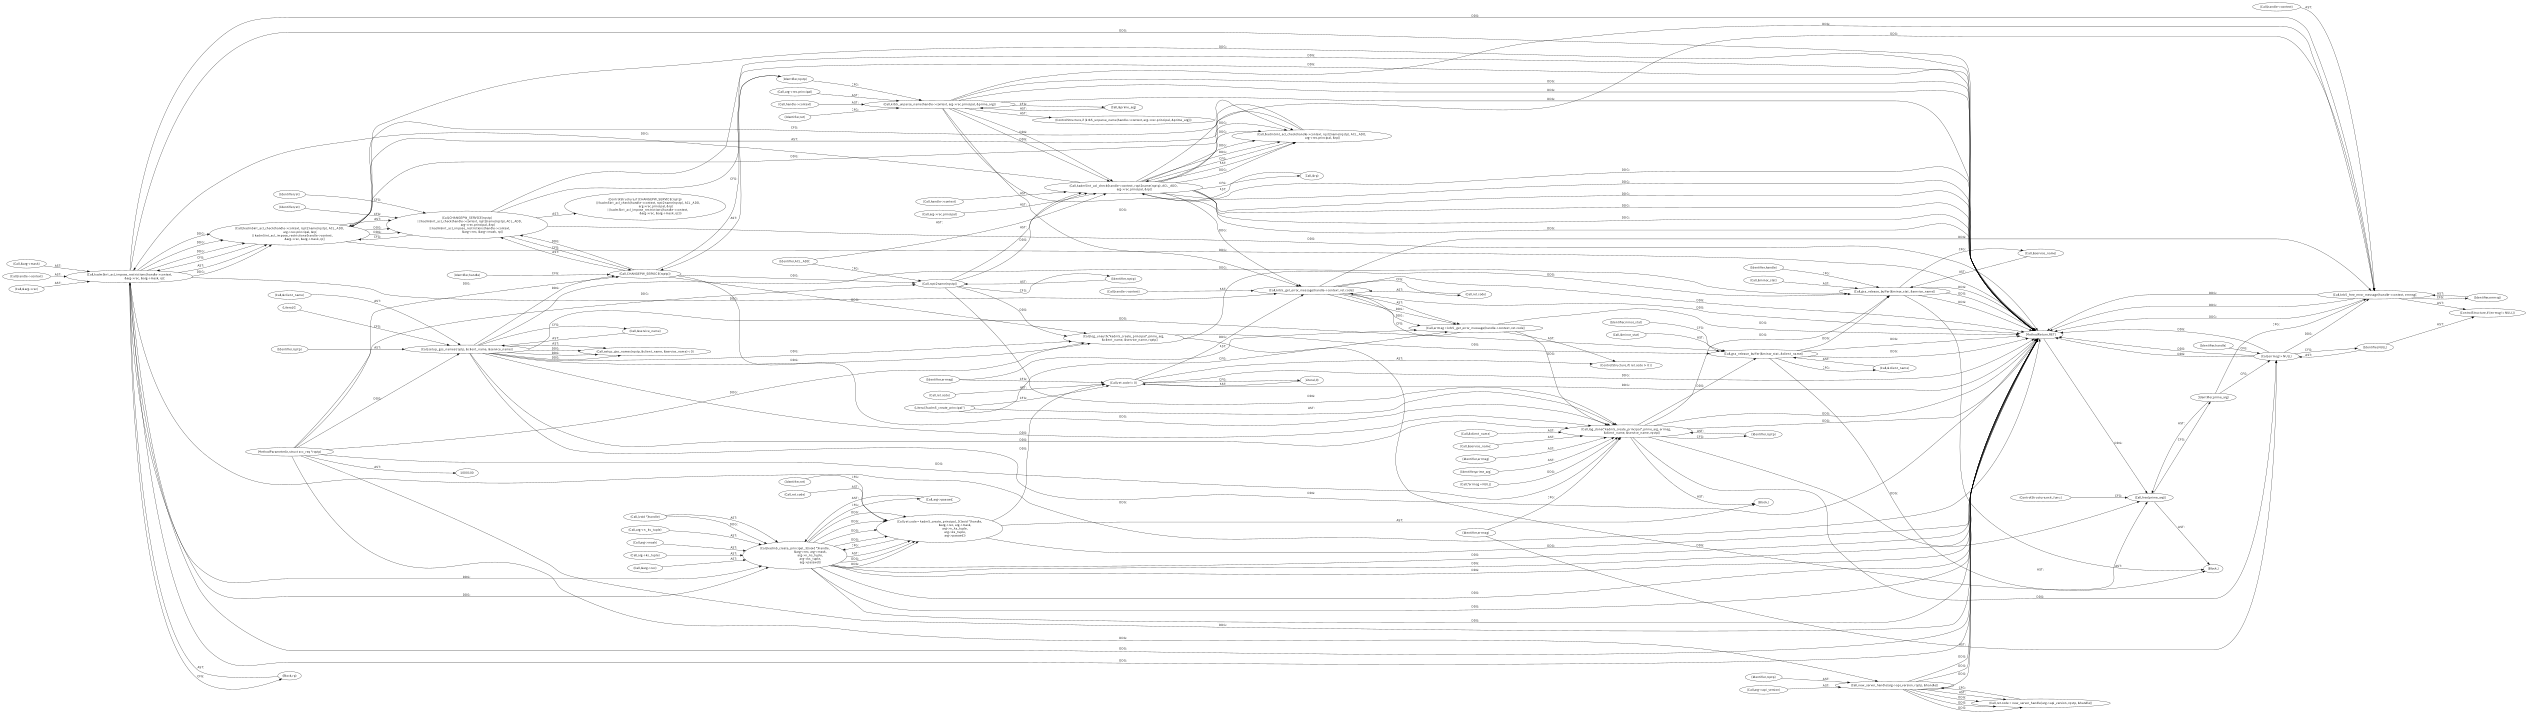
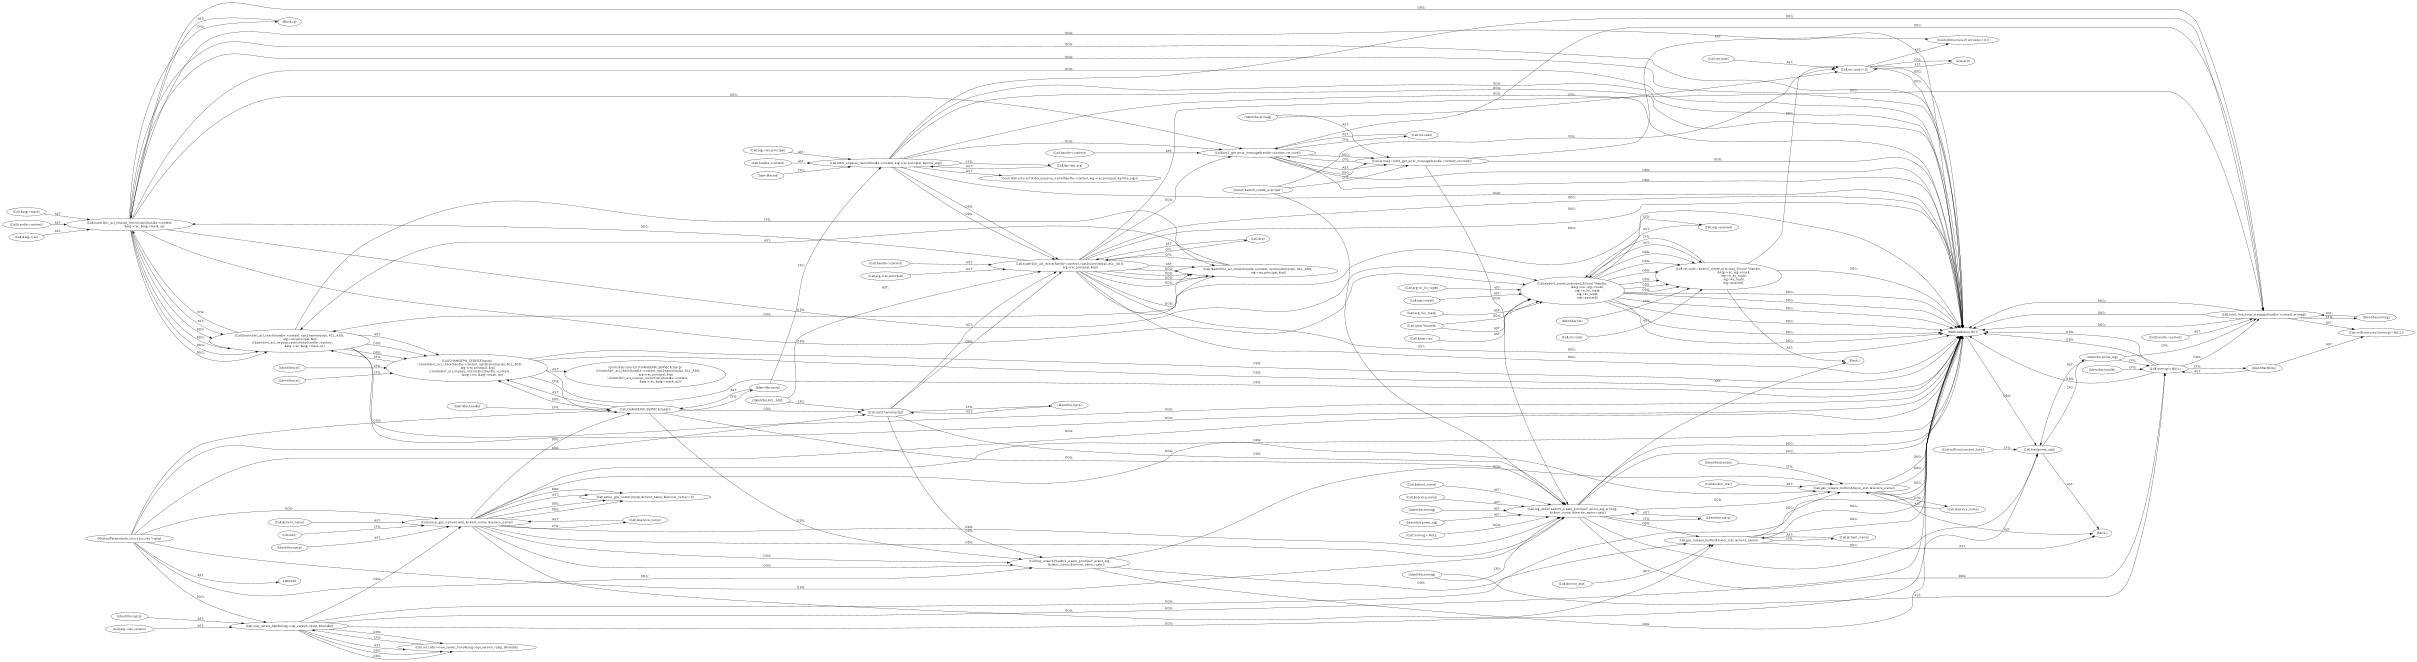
(1626, 322) -> none
(1217, 345) -> none
none -> (382, 580)
